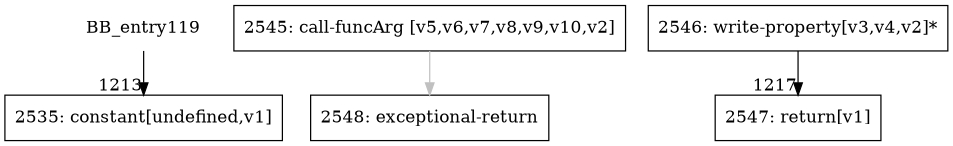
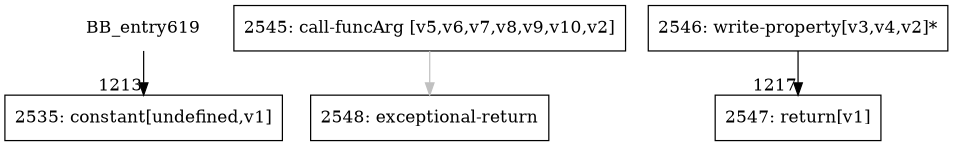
(144, 28) -> (144, 28)
